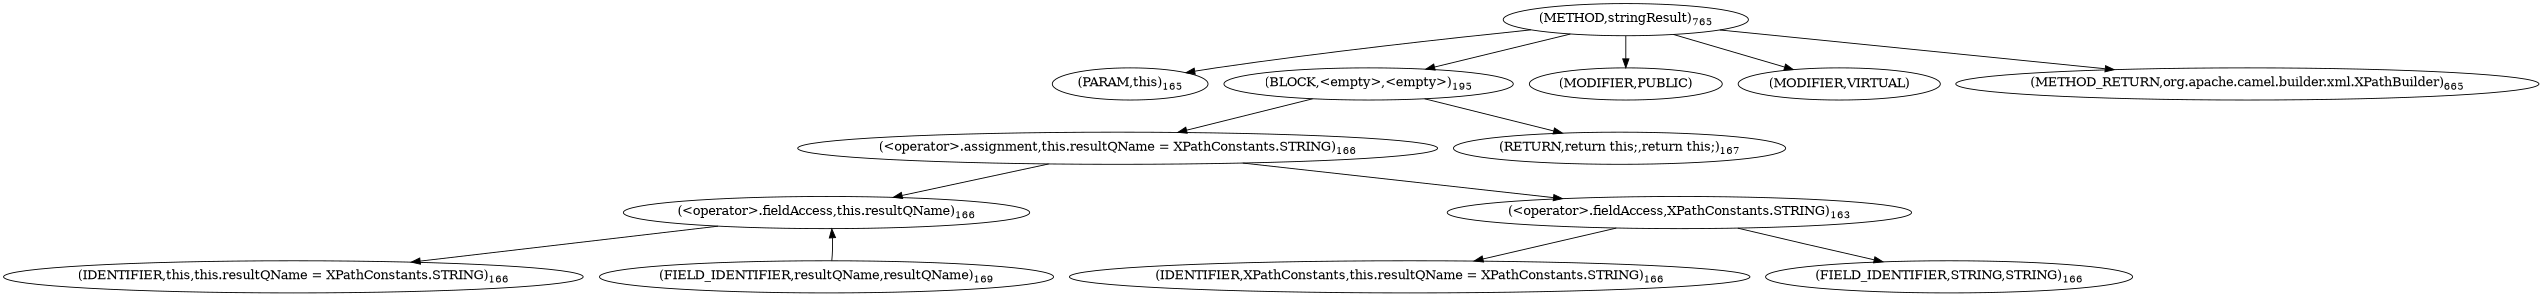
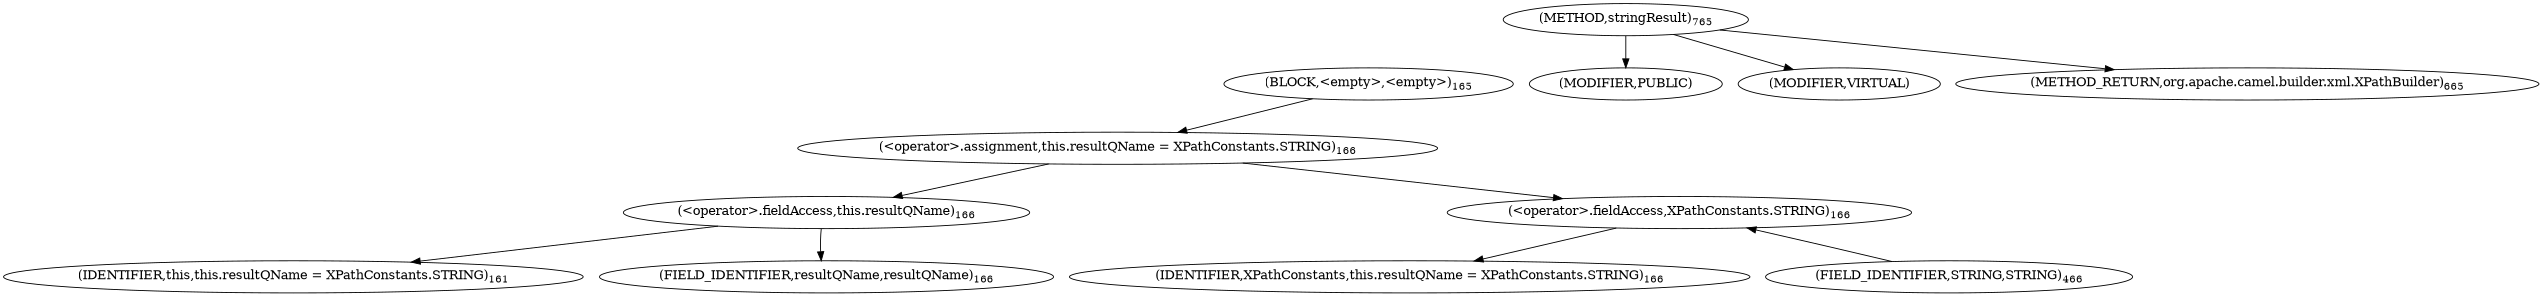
(1502, 51) -> none
(1462, 83) -> (1462, 83)
(1130, 84) -> none
(1620, 148) -> none
(1841, 211) -> (1841, 211)
(1806, 244) -> (1824, 246)
(832, 249) -> (821, 240)
(499, 276) -> (499, 276)
(984, 276) -> (984, 276)
(2073, 276) -> (2073, 276)
